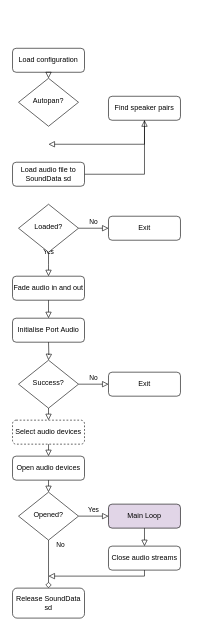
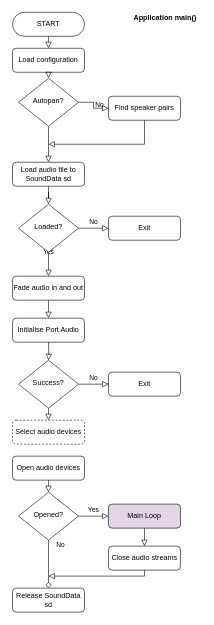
none -> (165, 18)
none -> (48, 24)
none -> (48, 39)
none -> (92, 102)
none -> (48, 141)
(128, 174) -> (48, 197)
(48, 447) -> none
(48, 603) -> (48, 600)
